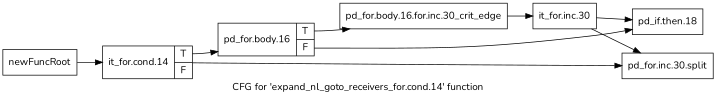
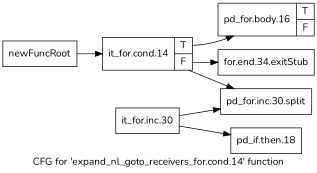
(424, 16) -> none
(470, 47) -> none
none -> (266, 62)
